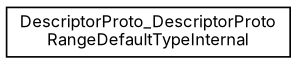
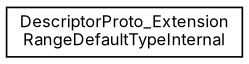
(148, 32) -> (124, 32)
